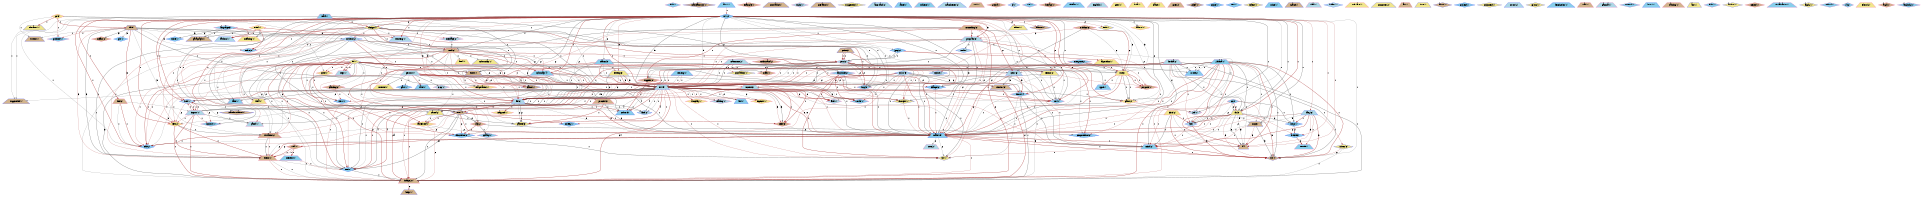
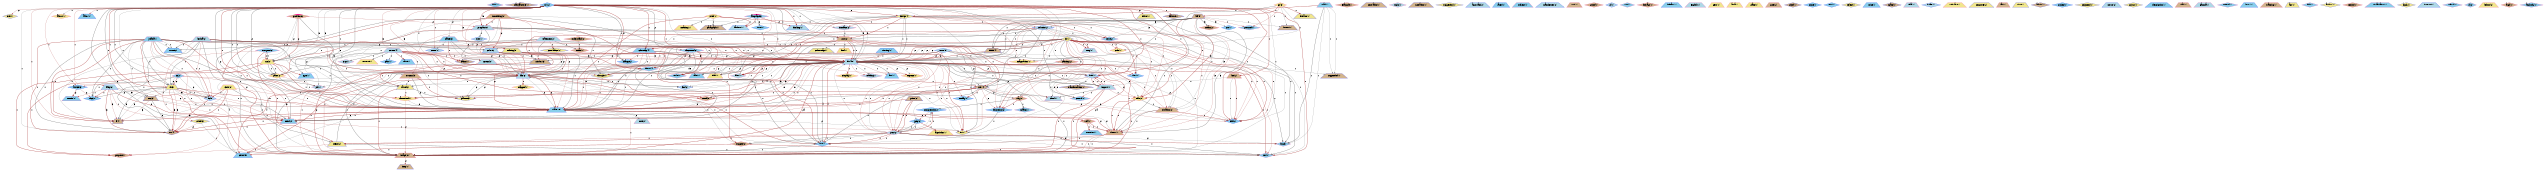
(1294, 5) -> (1892, 5)
none -> (2429, 5)
(726, 10) -> (317, 8)
(1090, 56) -> (925, 115)
(1294, 129) -> (85, 93)
